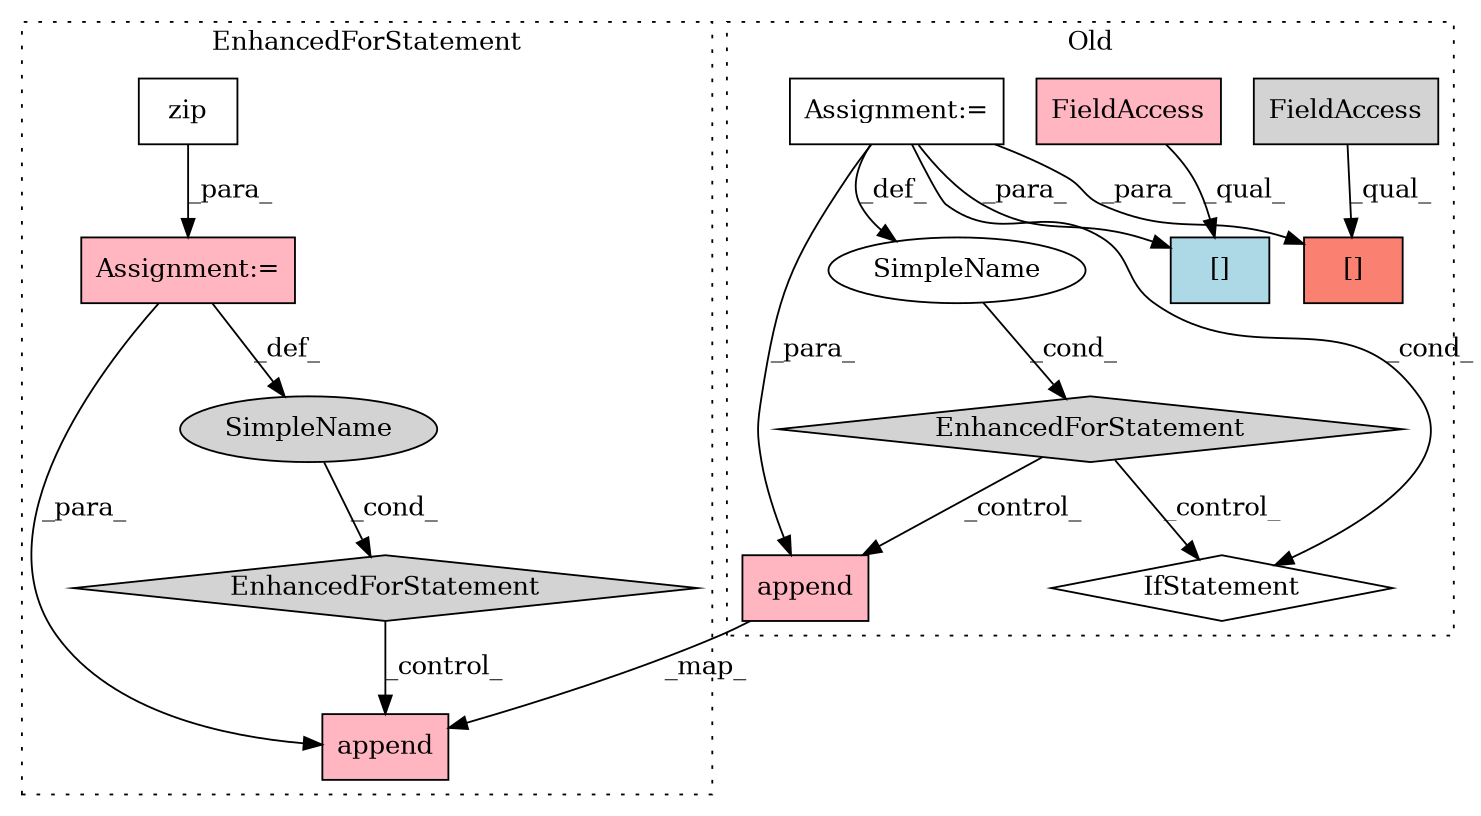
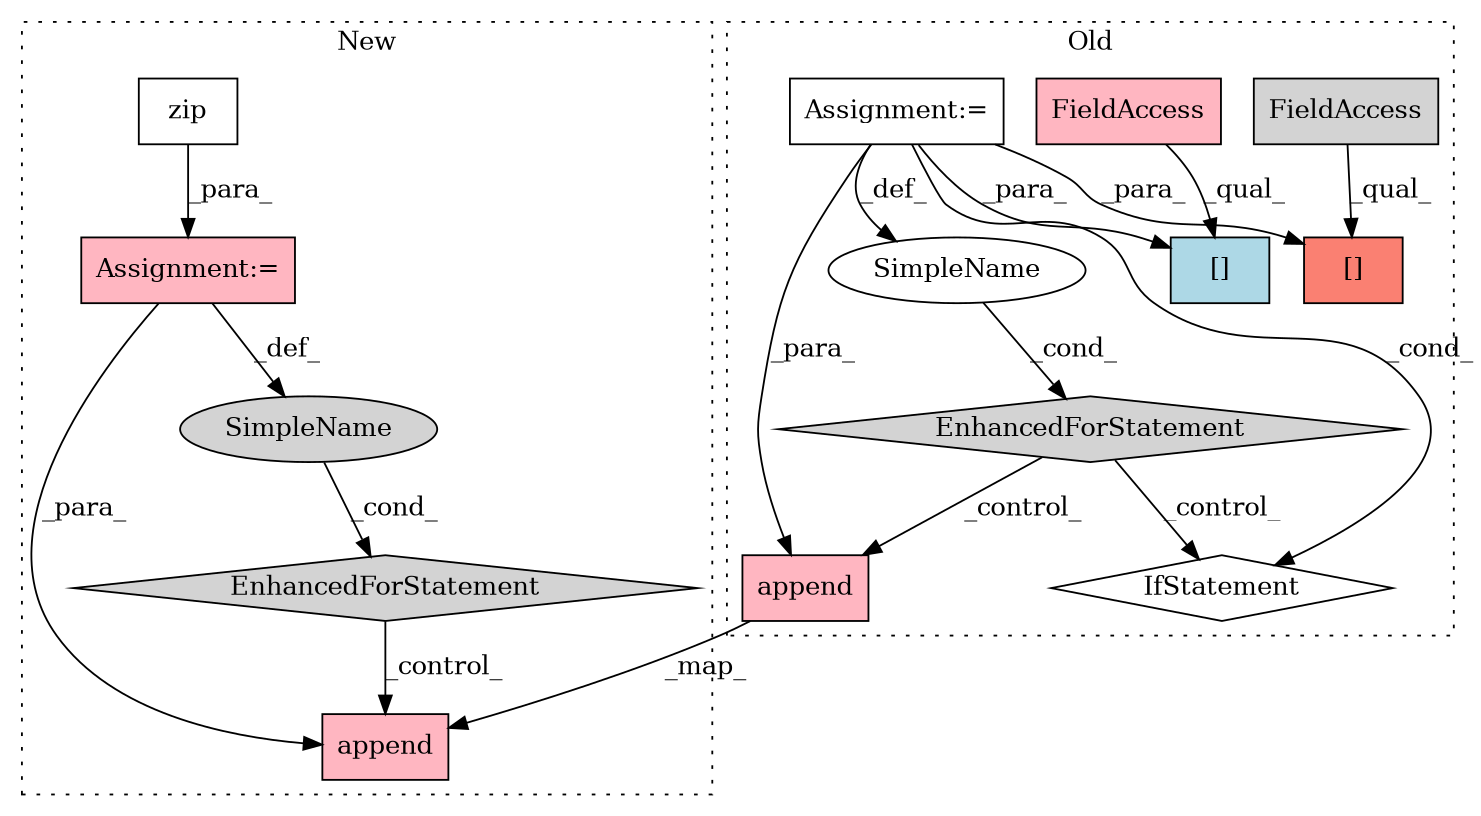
(367, 43) -> (367, 43)
